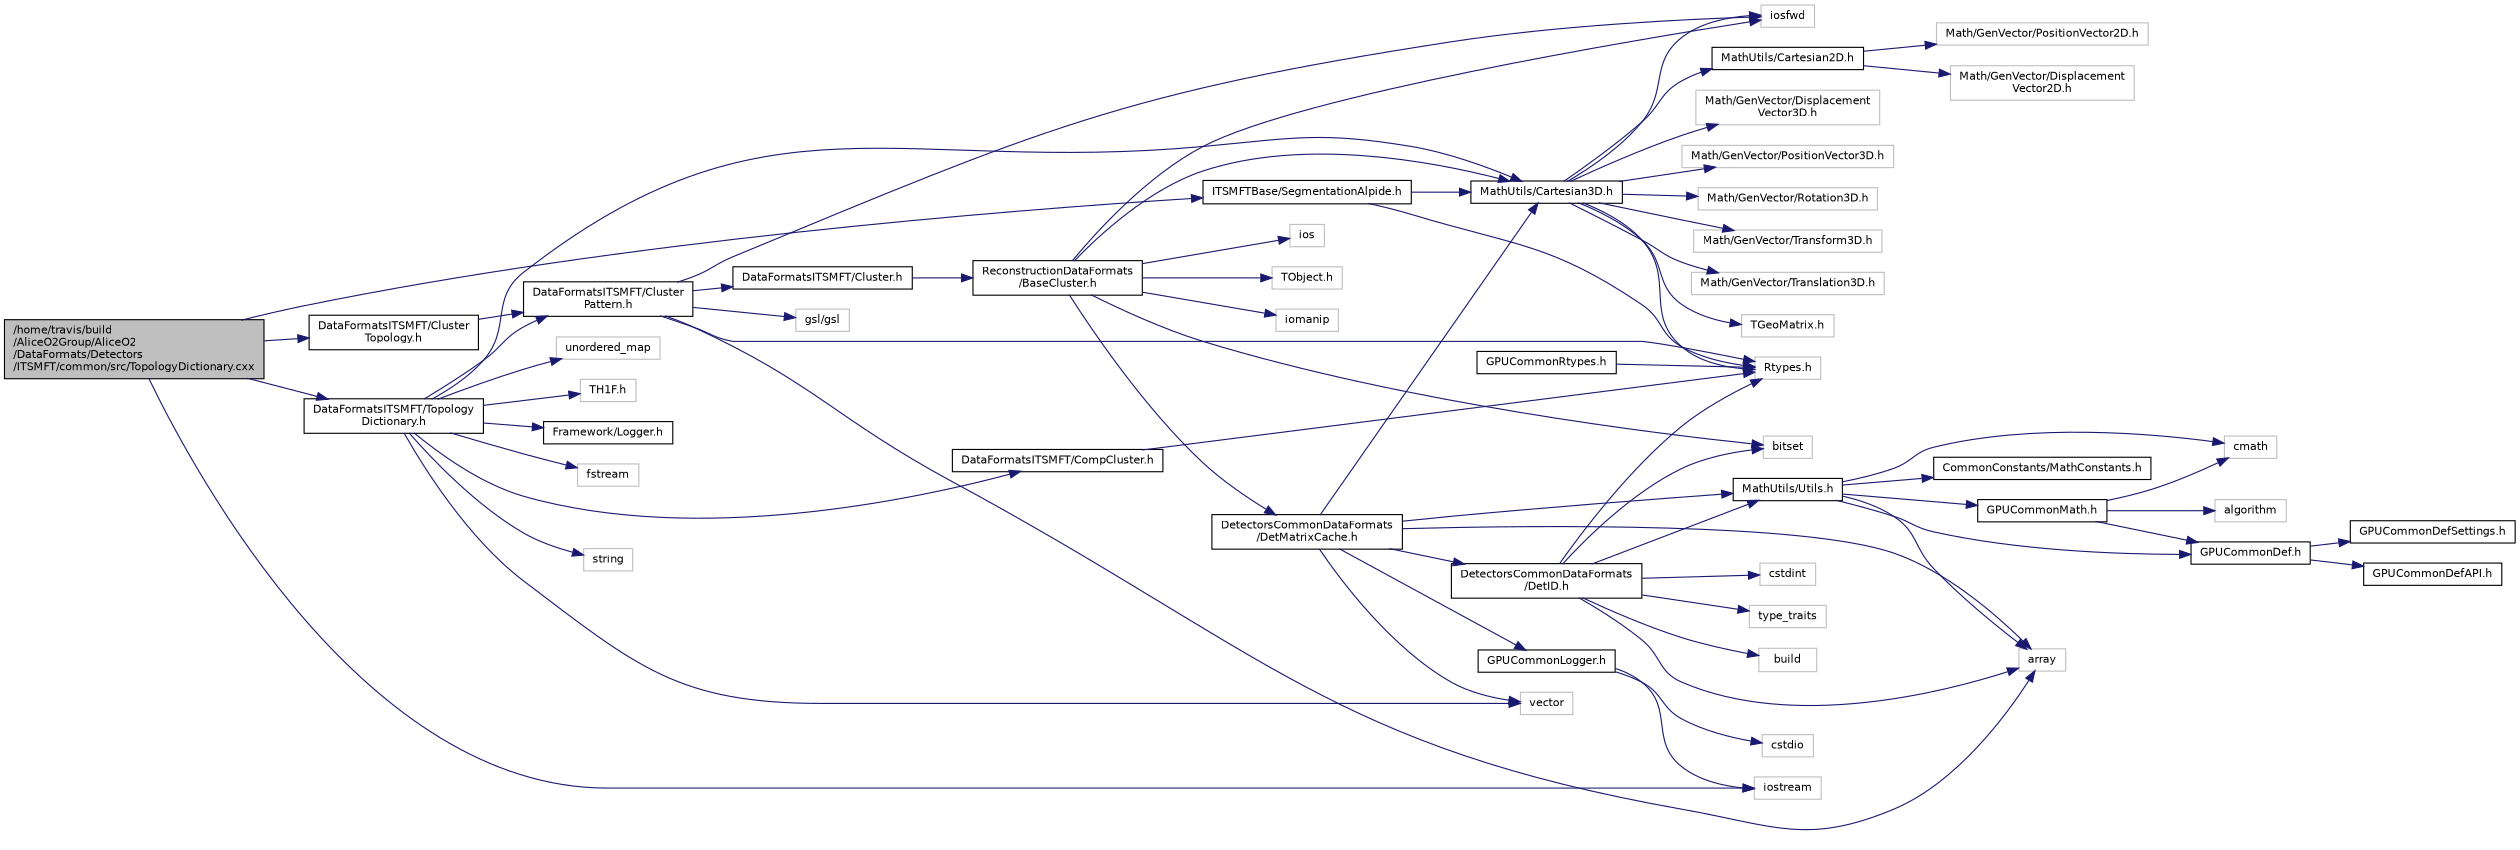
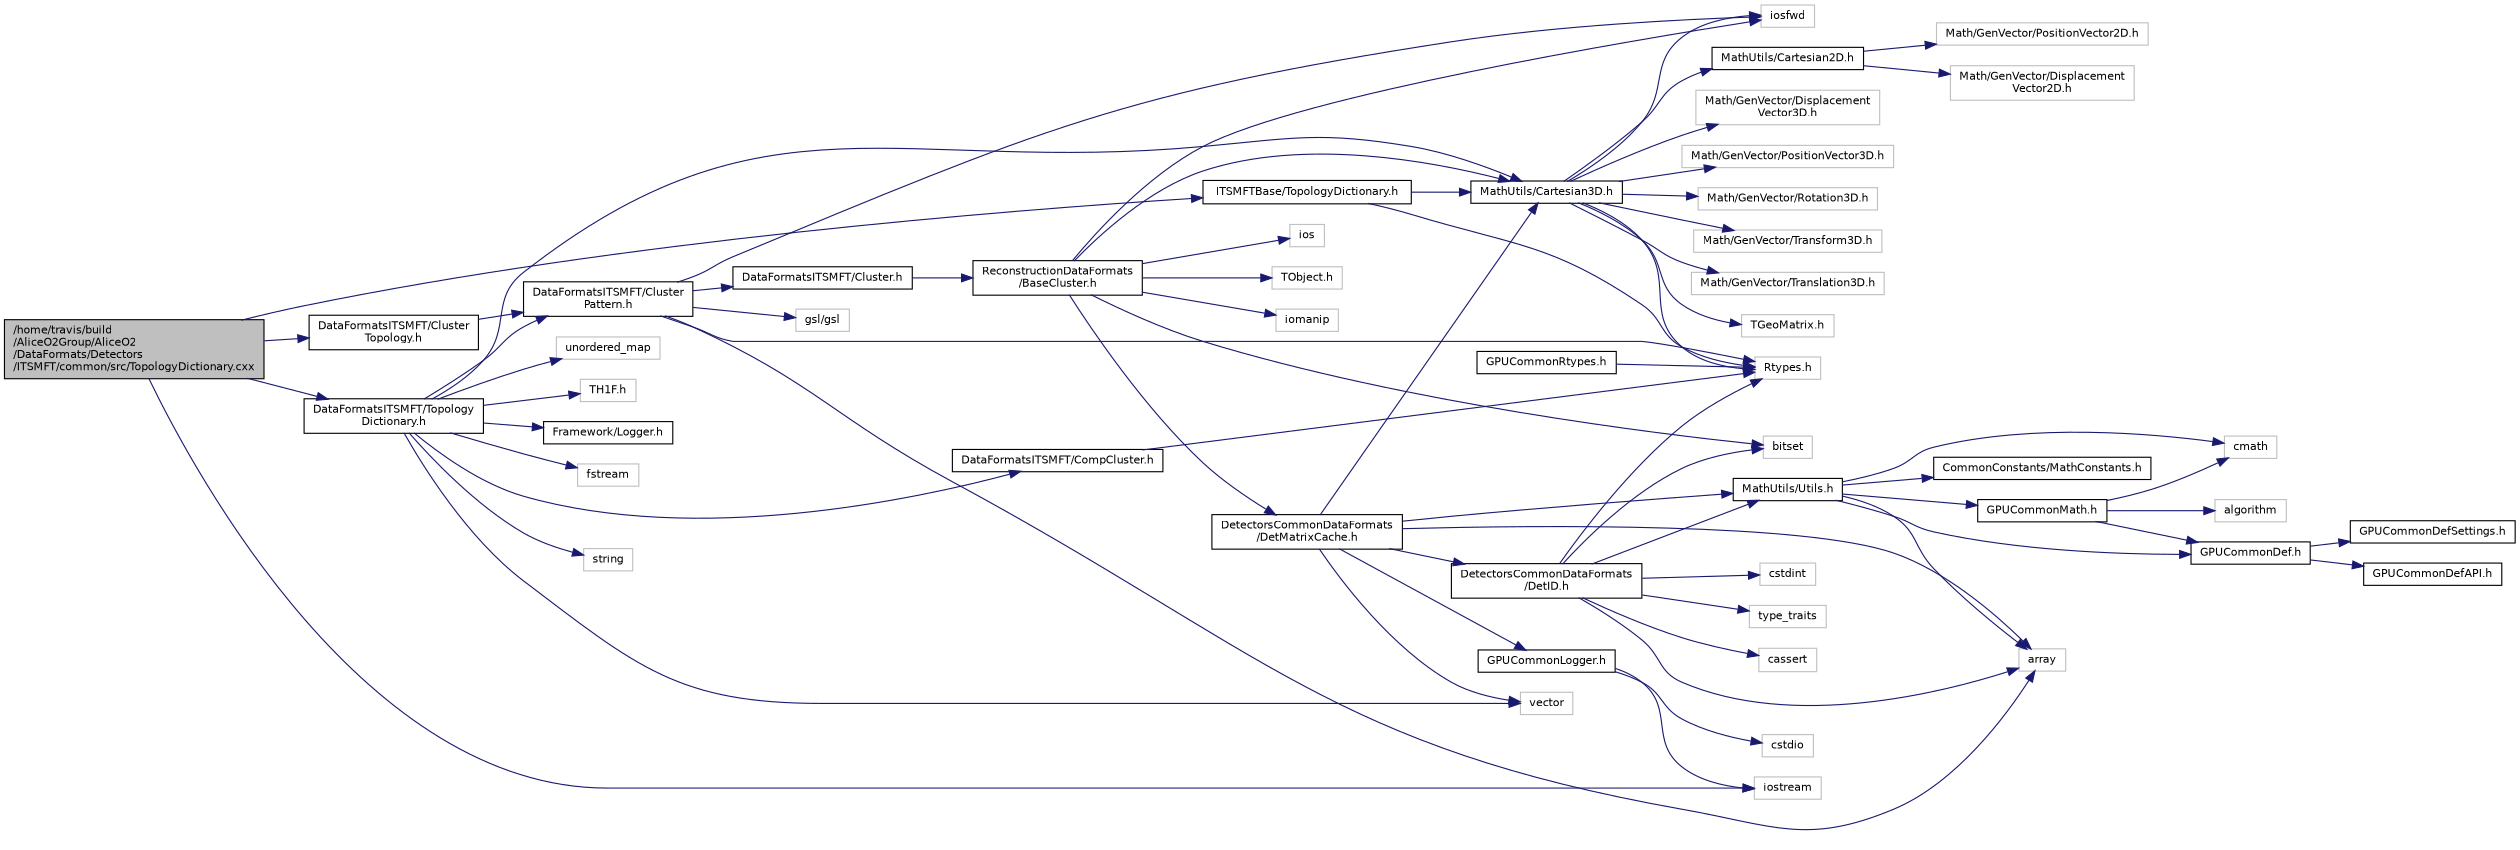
(1307, 192) -> (1307, 192)
(1788, 660) -> (1788, 660)
